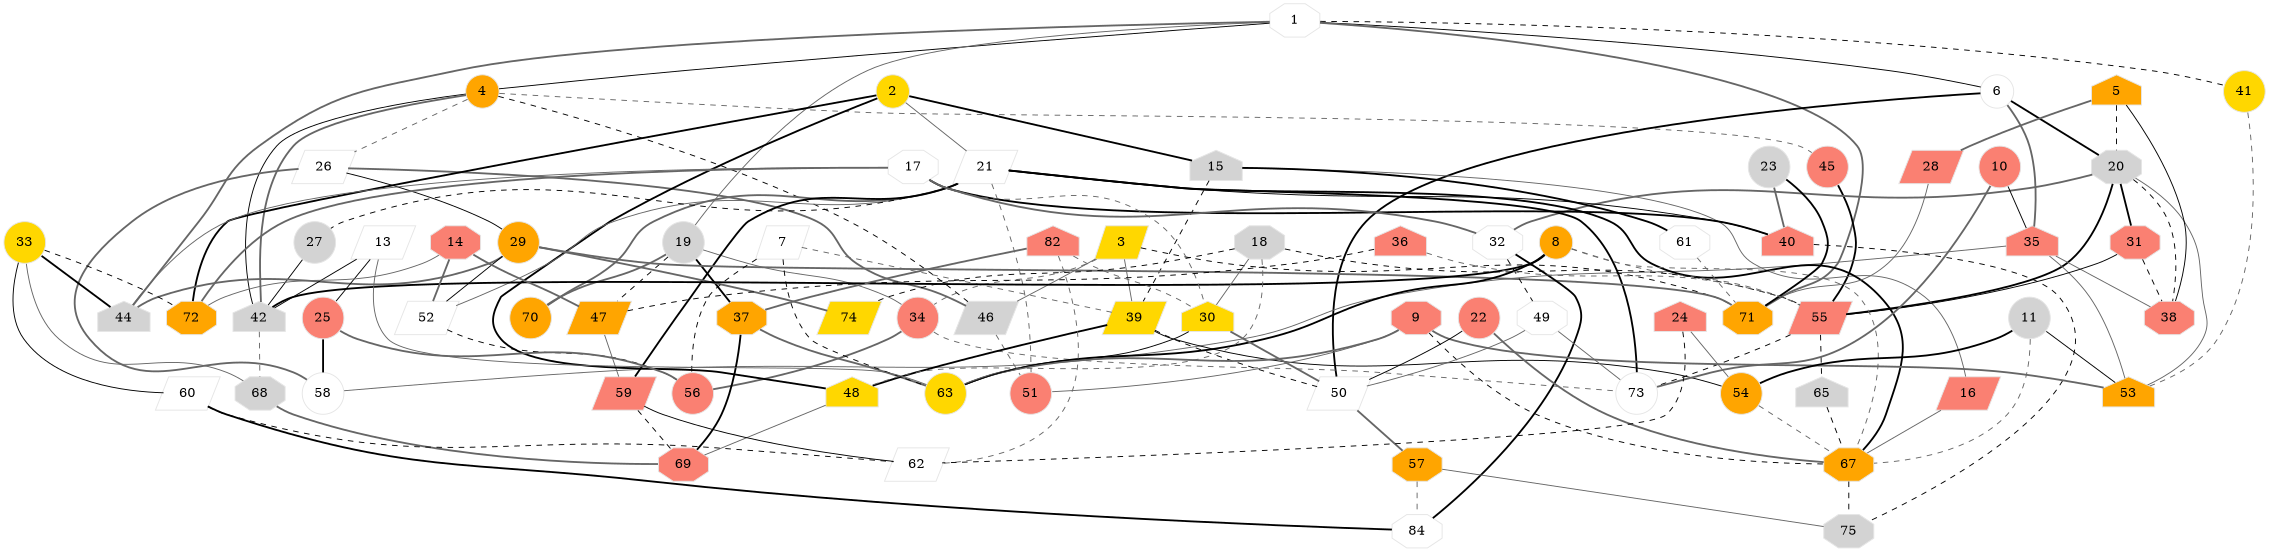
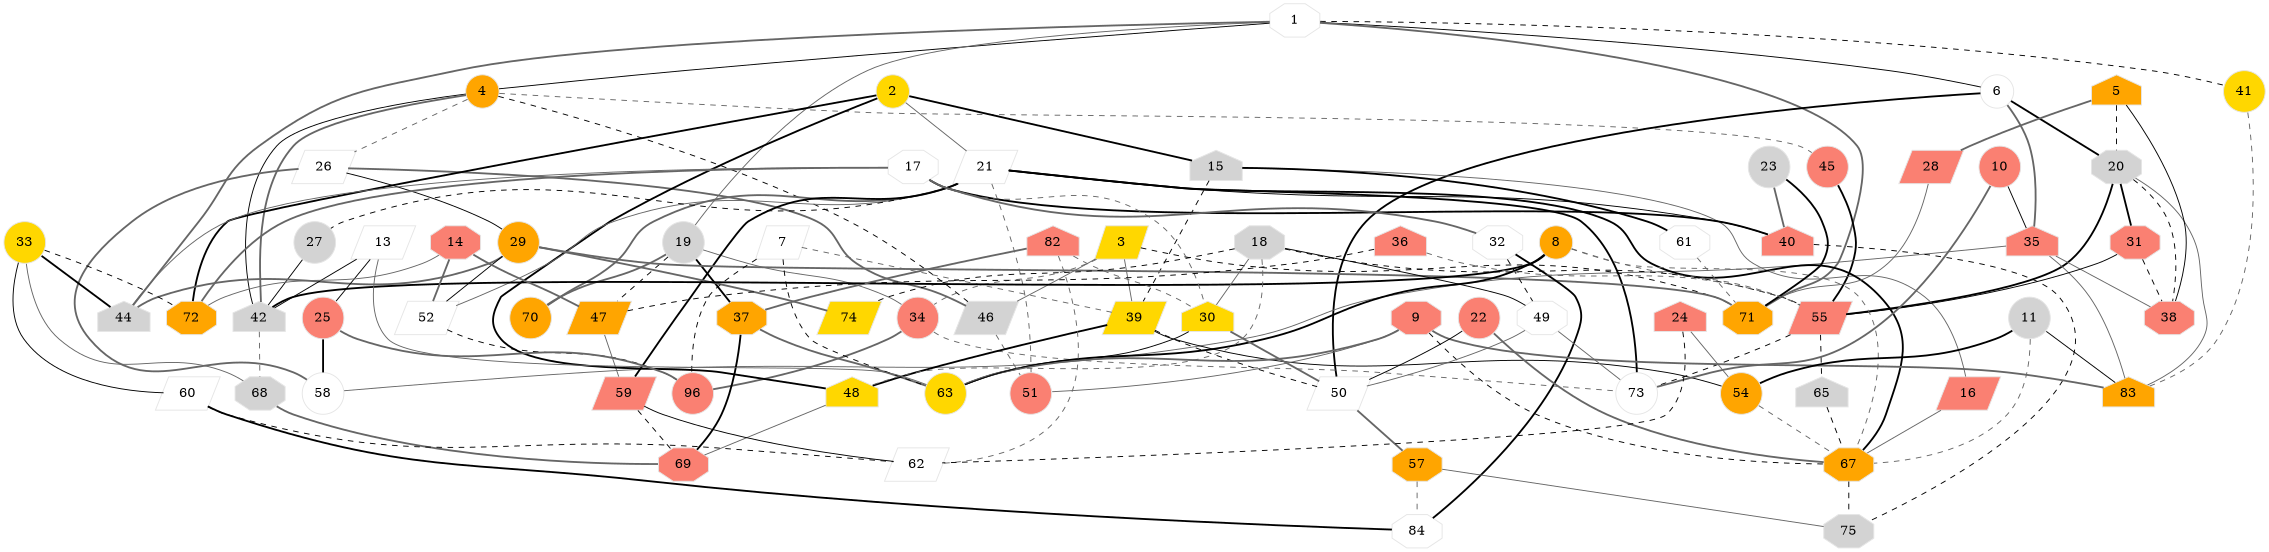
(1816, 194) -> none
none -> (1406, 273)
(693, 393) -> (693, 393)
(2129, 393) -> (2129, 393)
